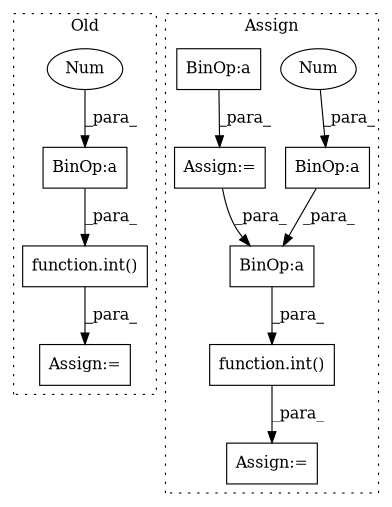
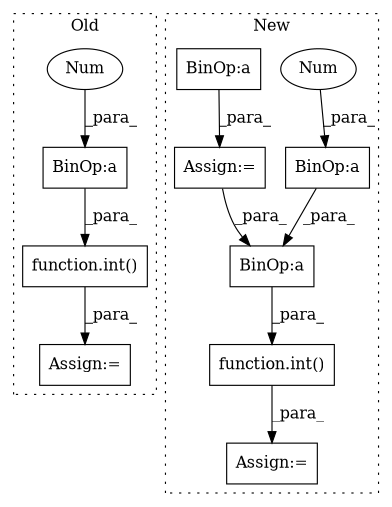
(272, 27) -> (272, 27)
